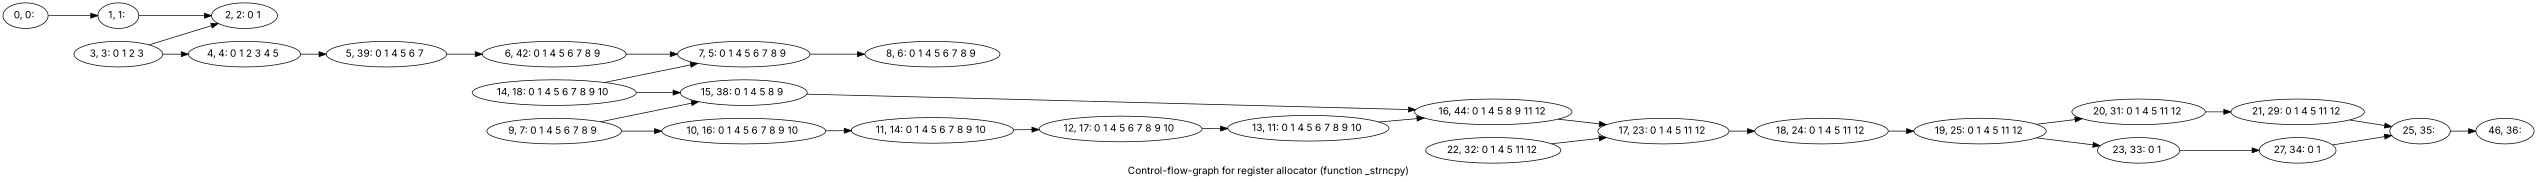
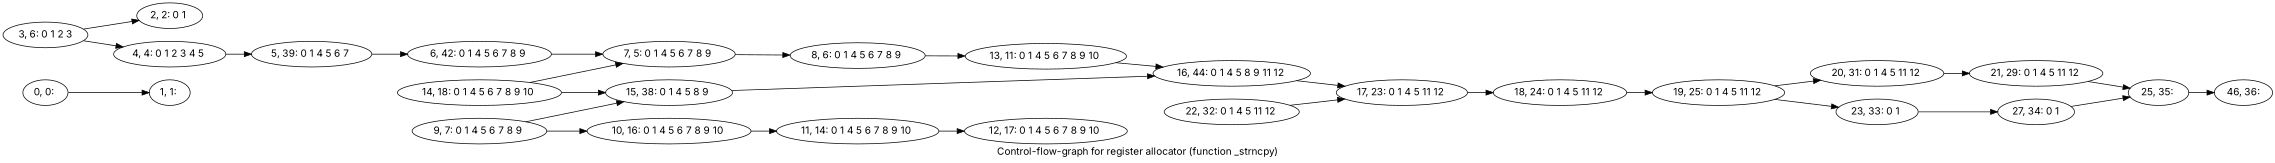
(172, 16) -> none
(118, 54) -> (45, 35)
(1211, 129) -> (942, 56)
